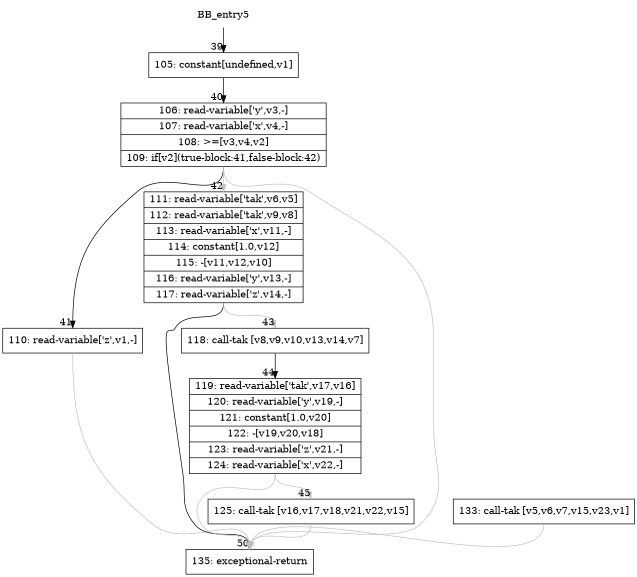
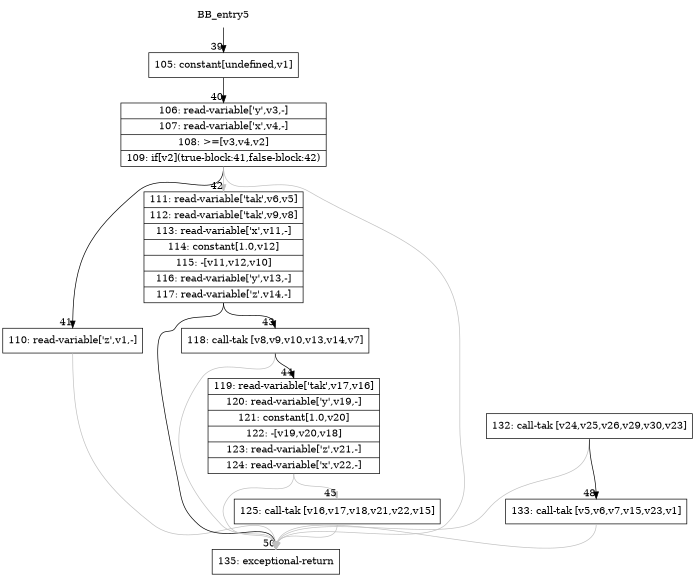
(246, 316) -> (246, 316)
none -> (589, 426)
none -> (179, 441)
